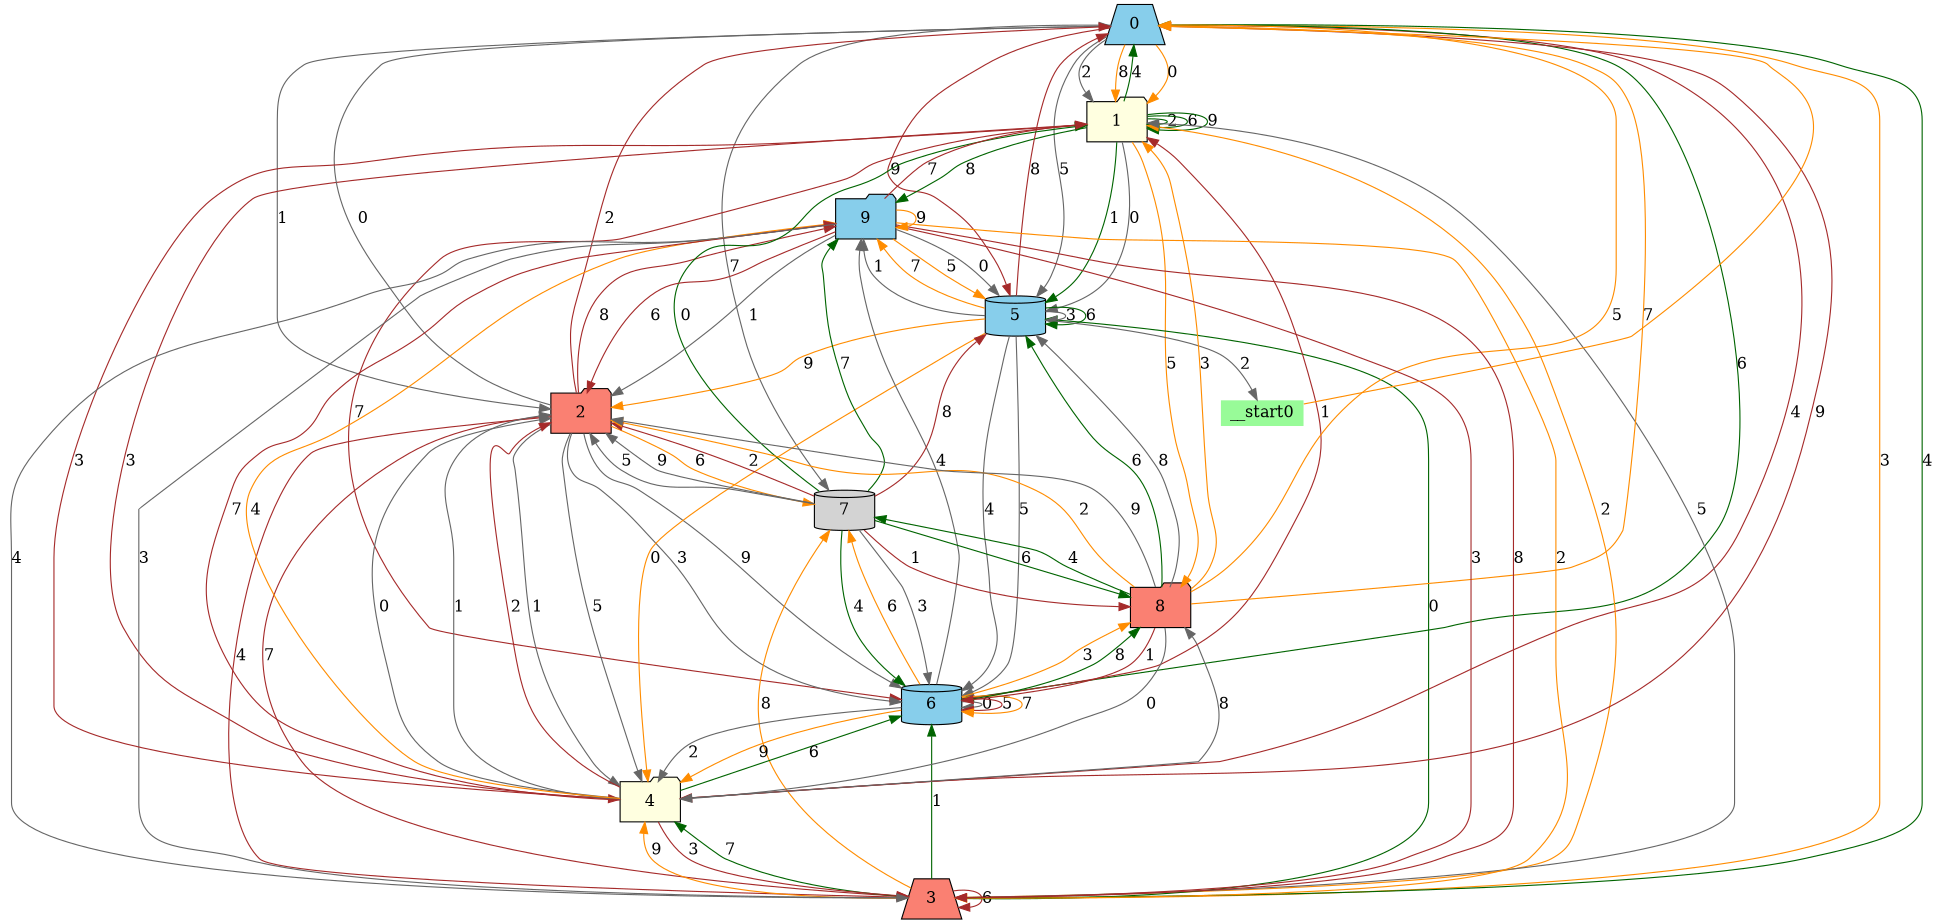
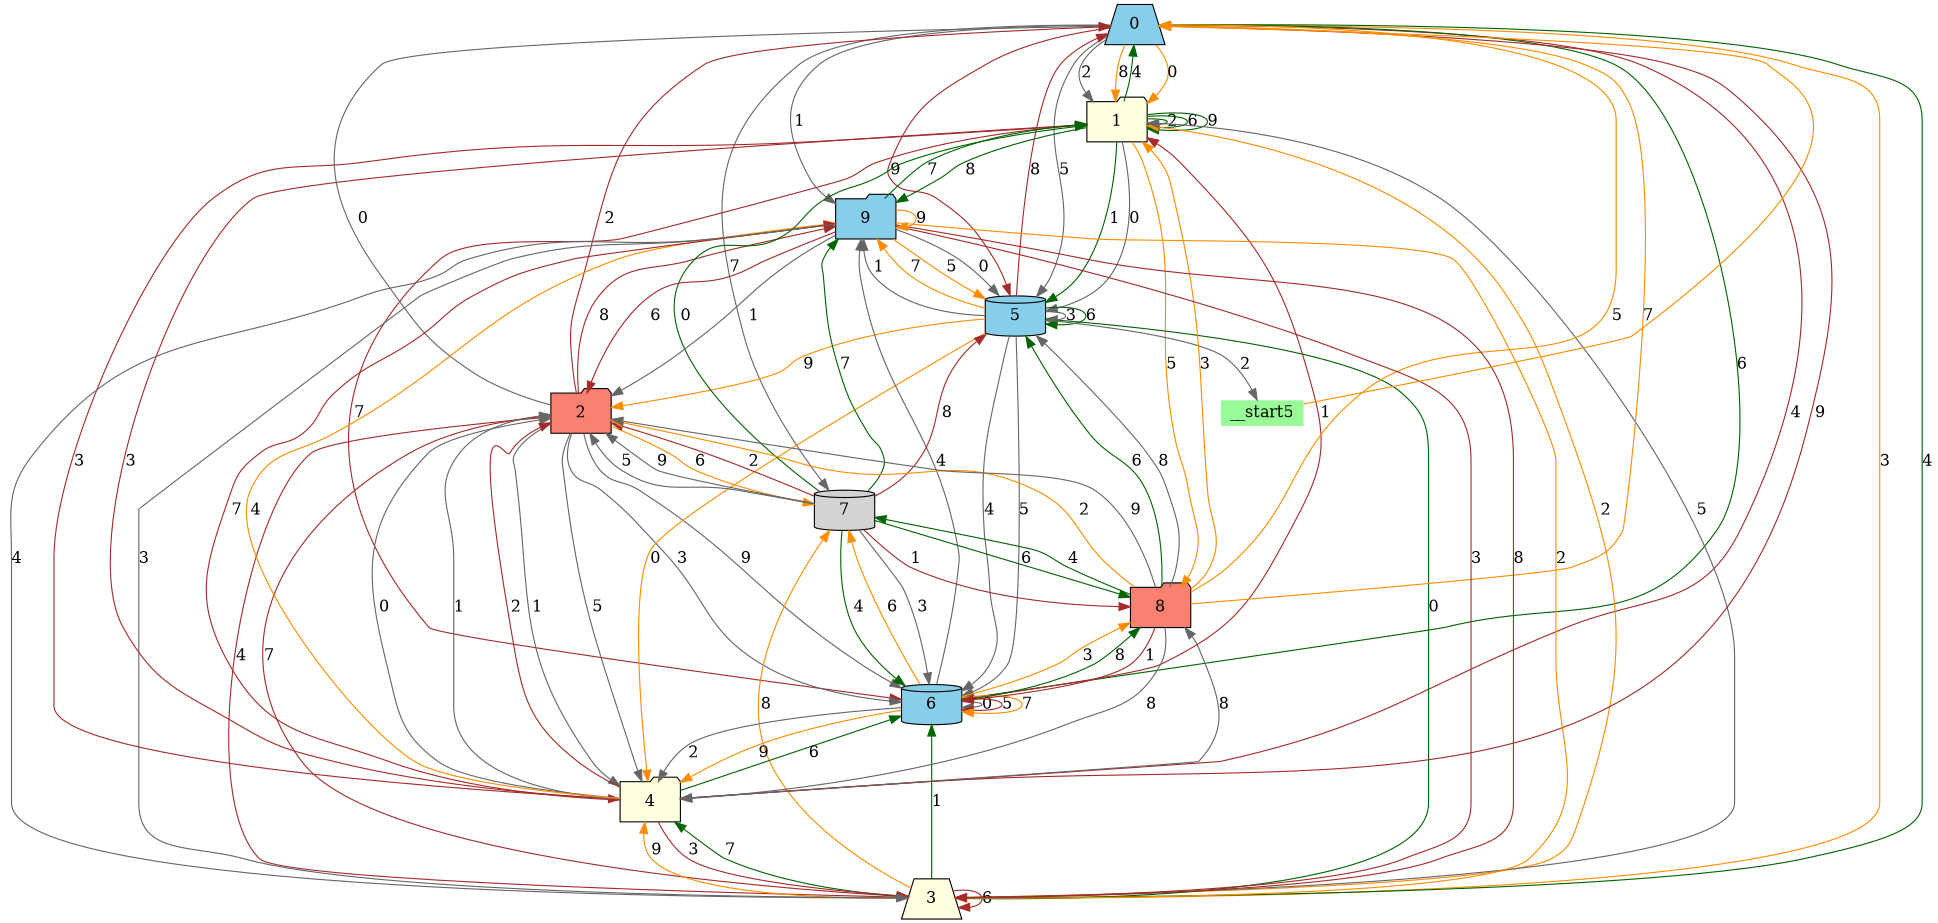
(398, 52) -> (834, 57)
(924, 164) -> (924, 164)
(1262, 413) -> (1262, 413)
(1152, 705) -> (1152, 705)
(932, 899) -> (932, 899)
